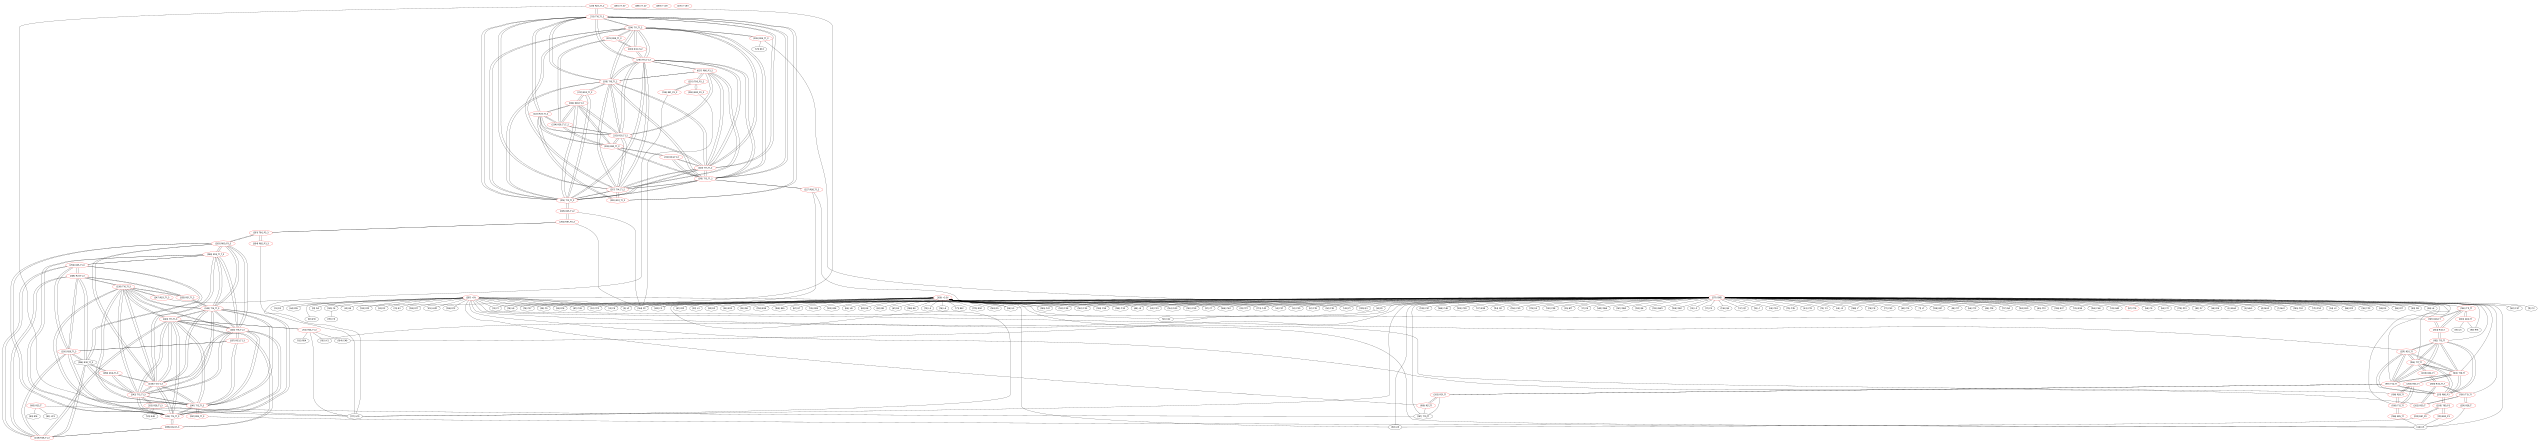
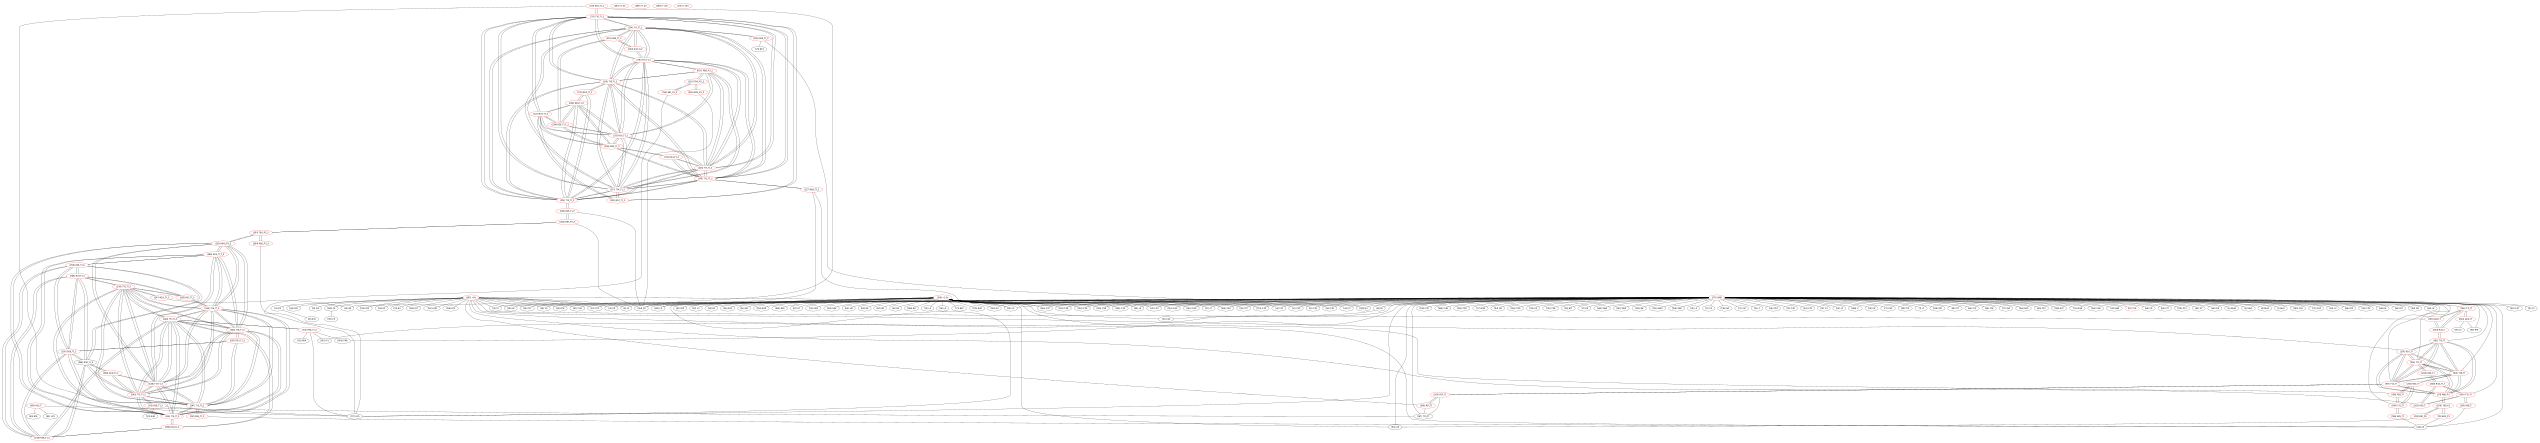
(379, 301) -> (294, 314)
